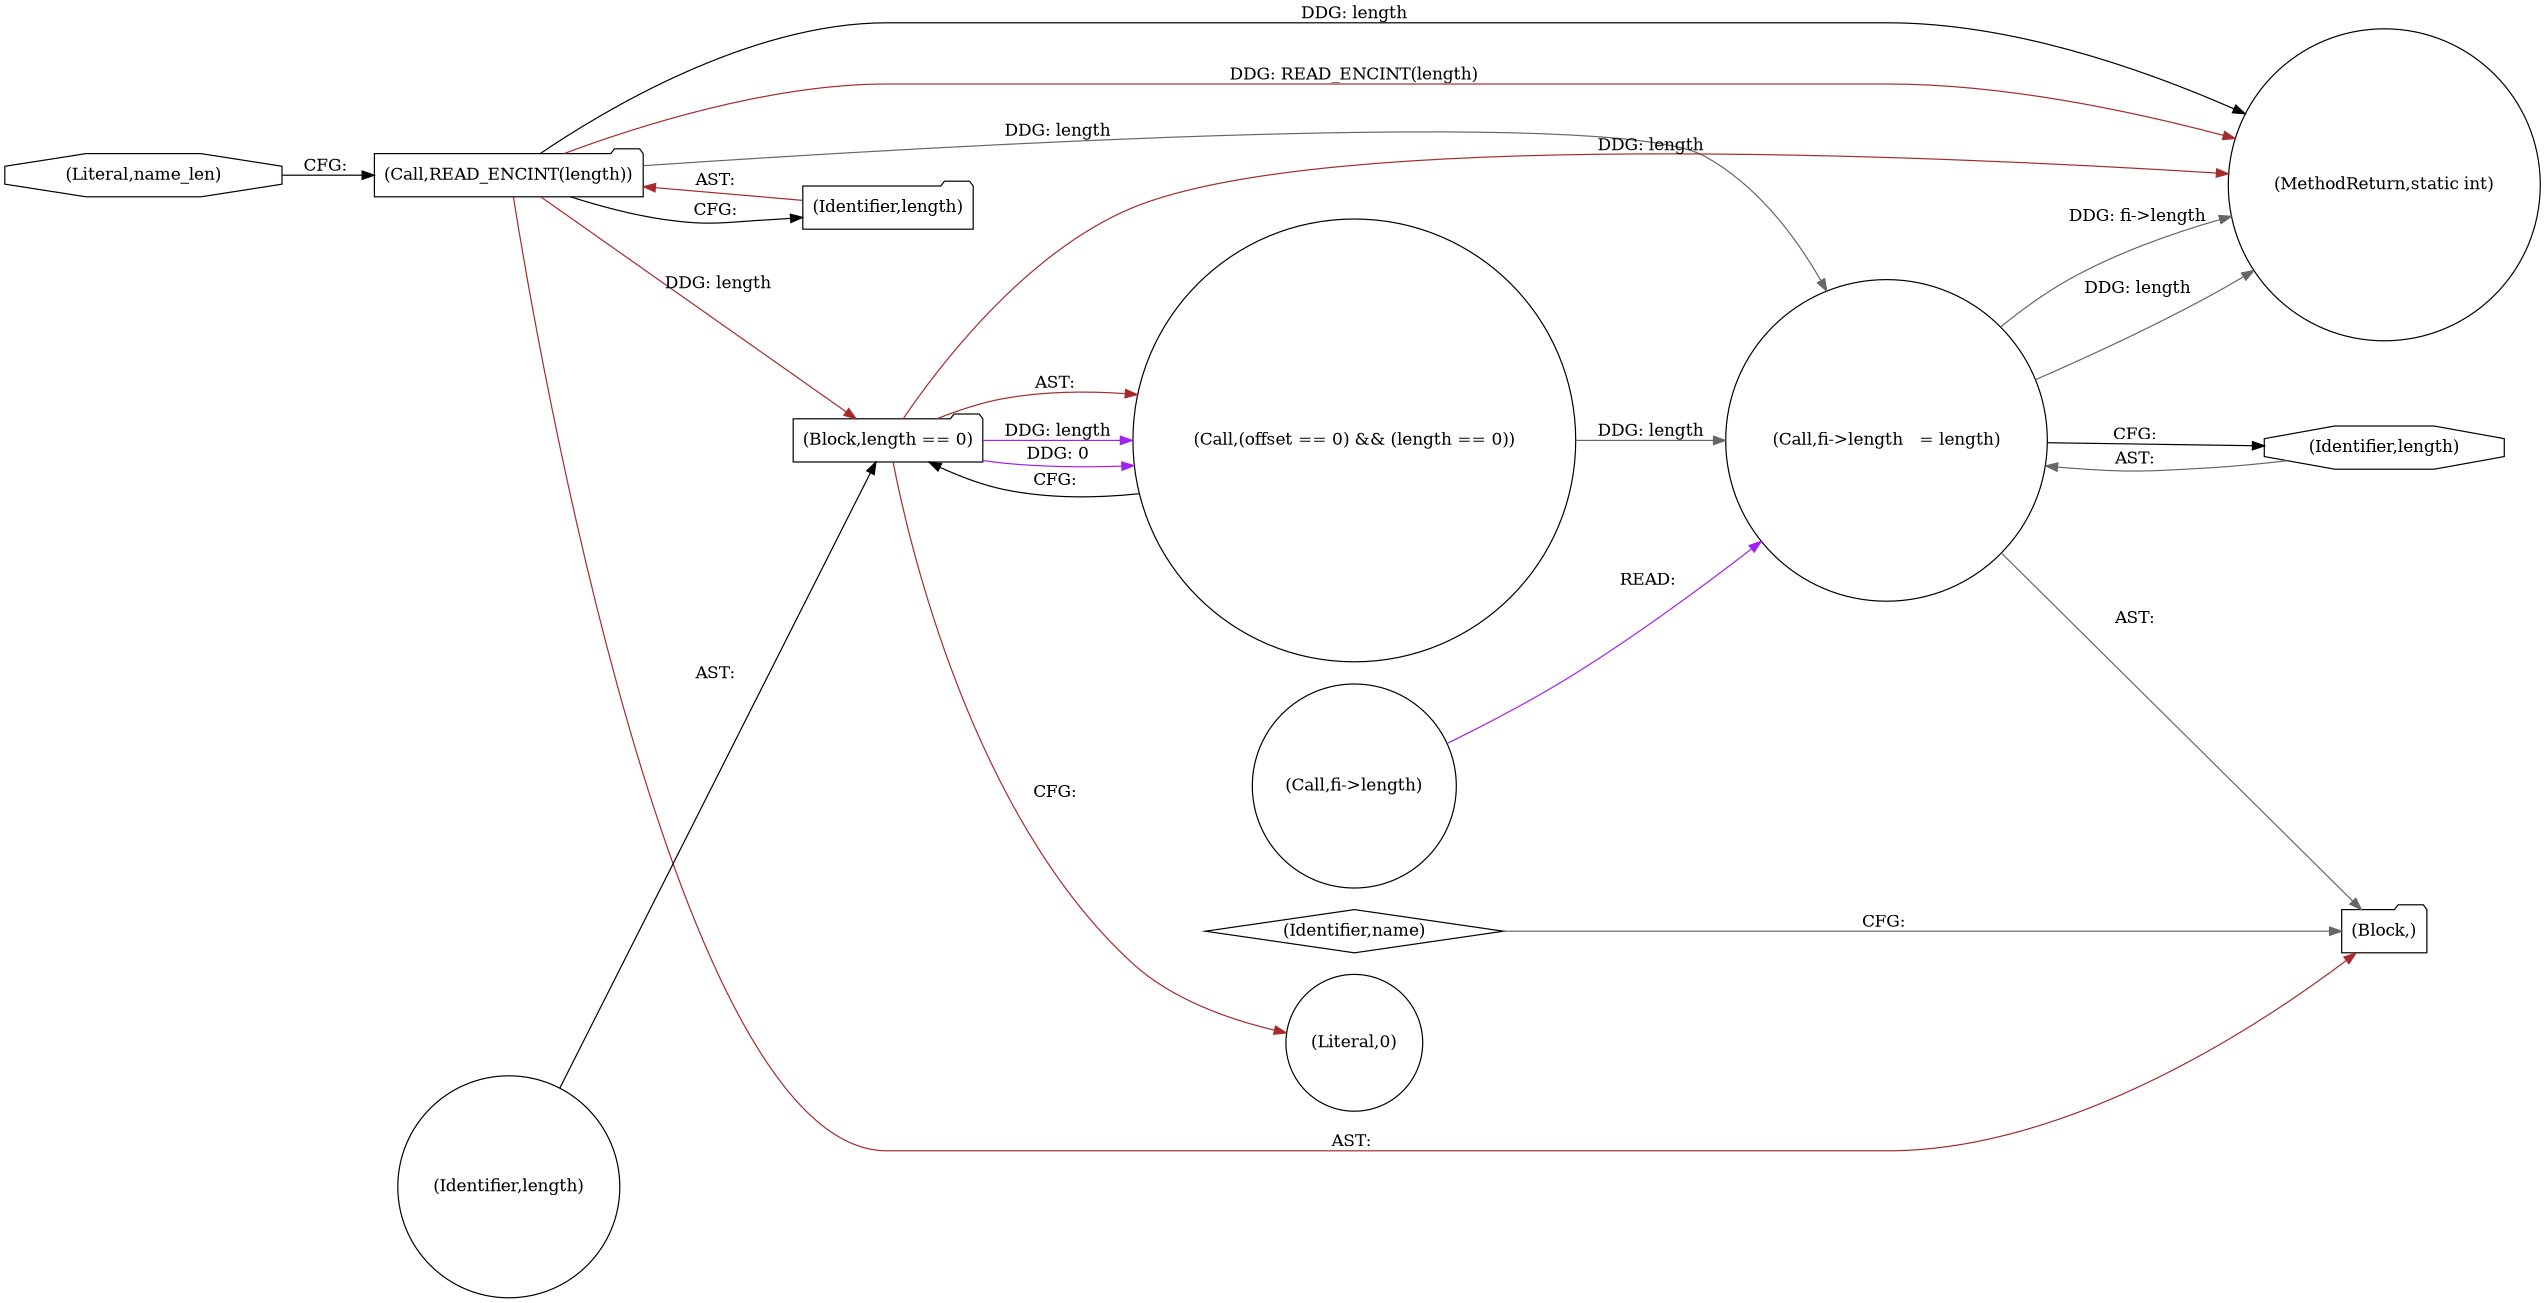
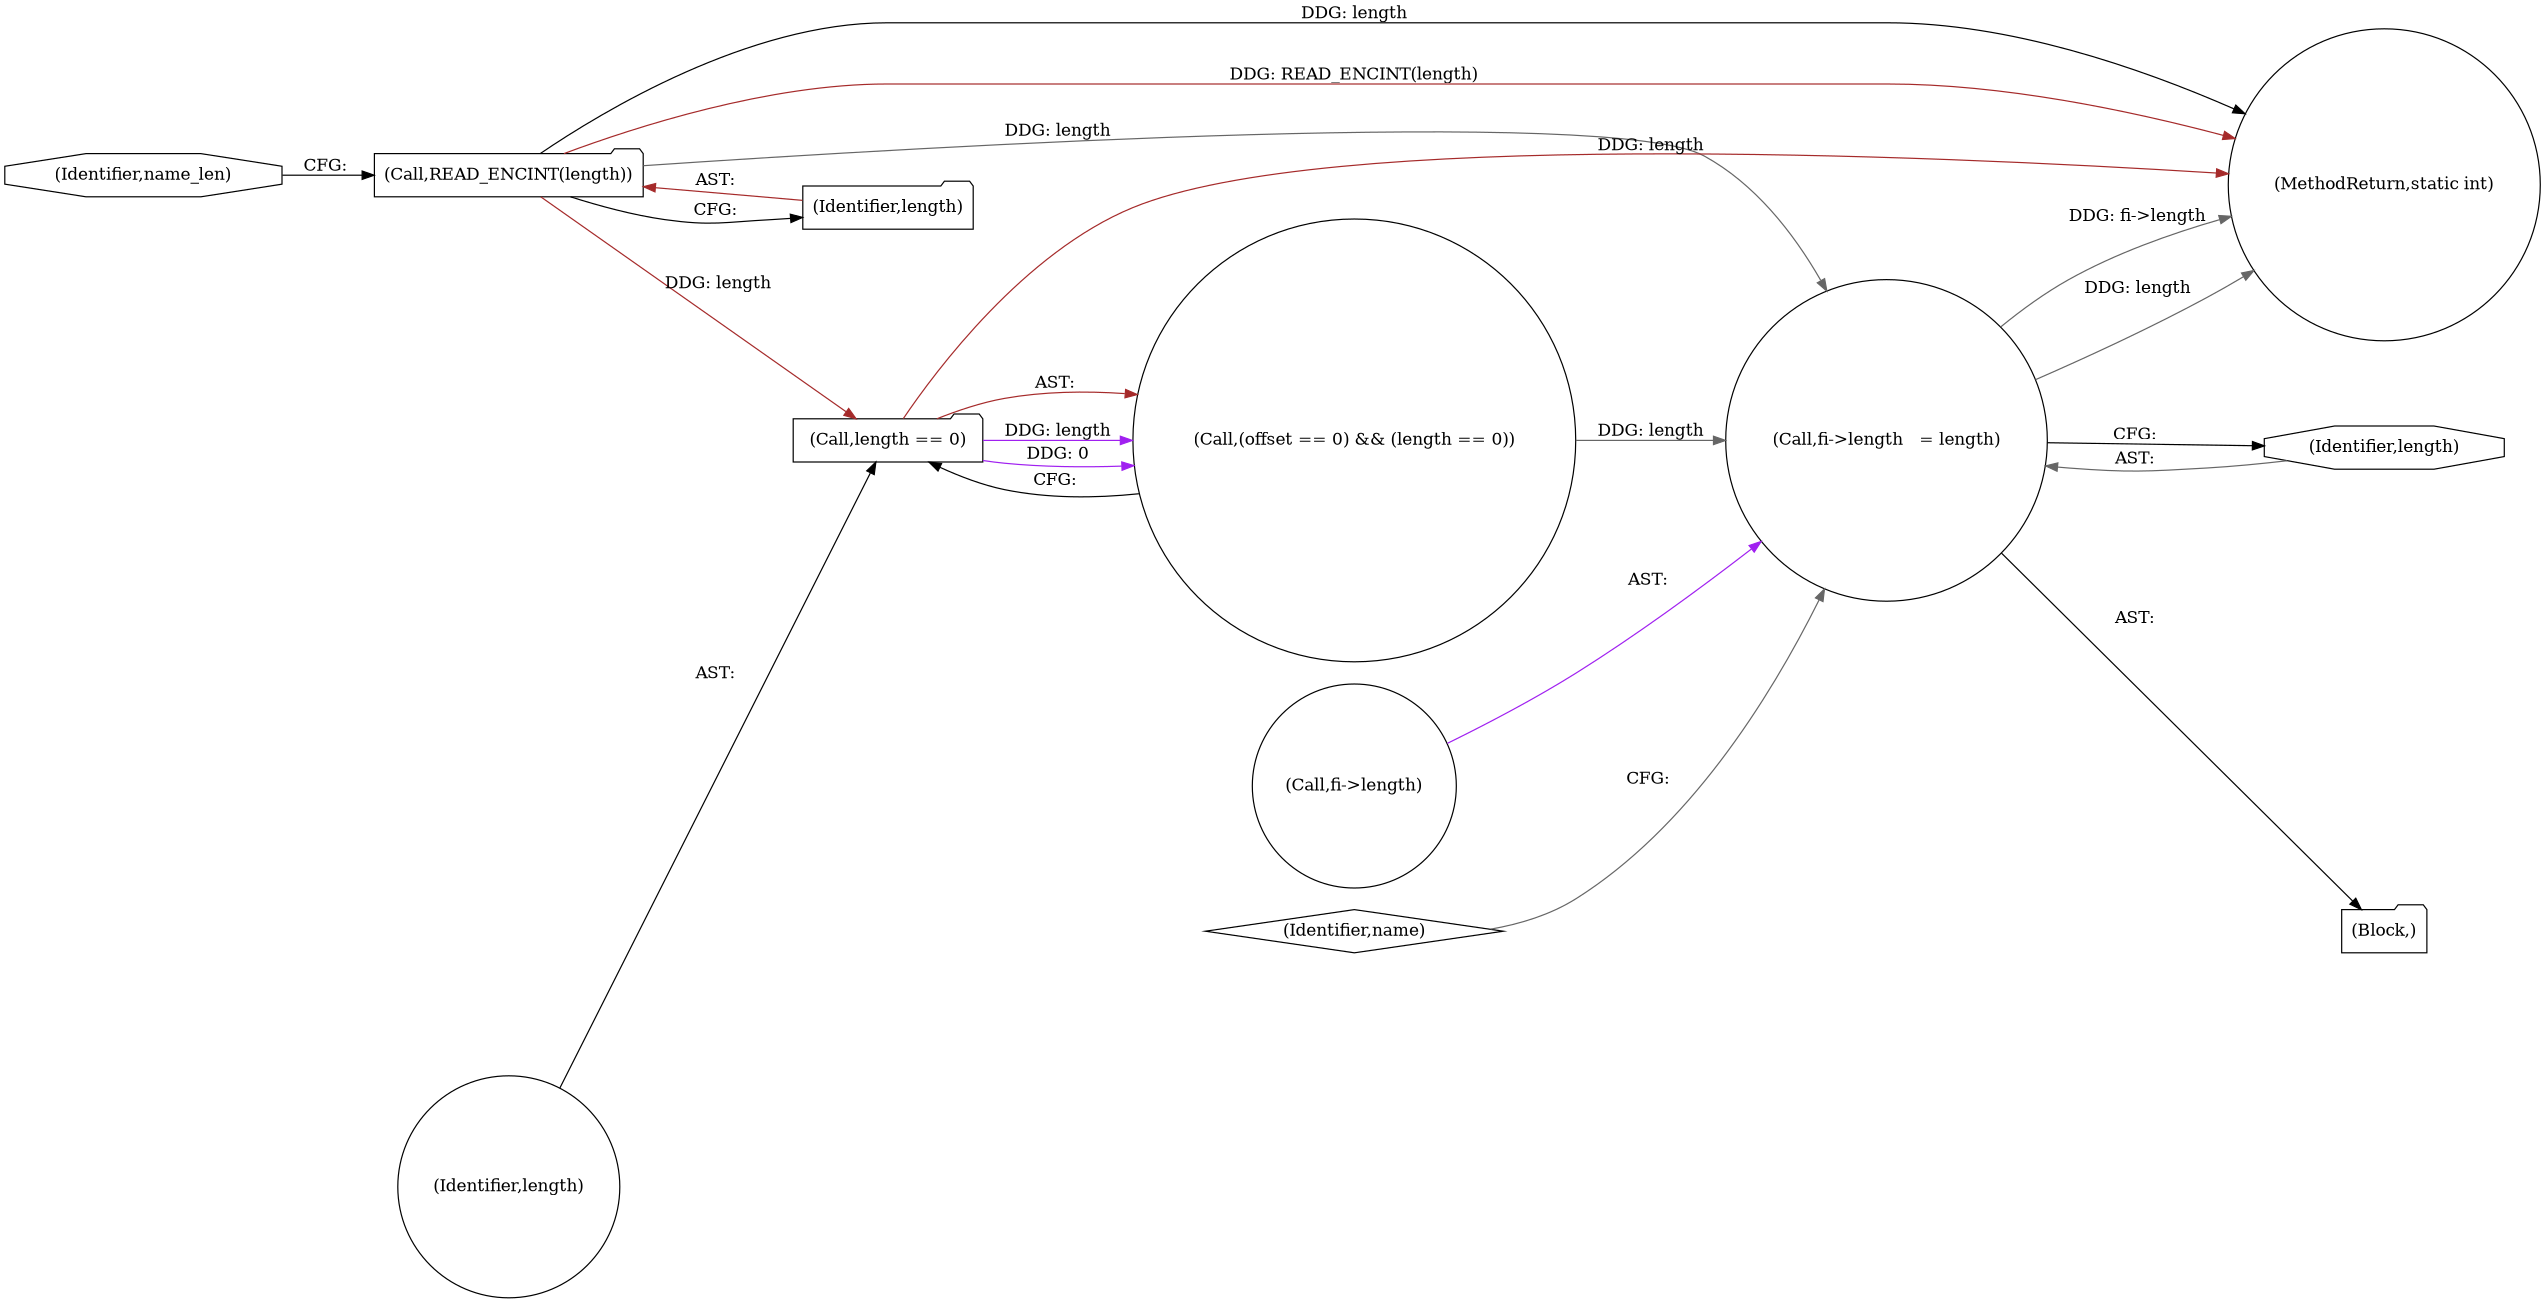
(143, 175) -> (143, 175)
(888, 440) -> (888, 440)
(1651, 580) -> (1651, 580)
(2177, 727) -> (2177, 727)
(1916, 931) -> (1688, 801)
(1354, 1043) -> none
(1110, 1151) -> none
